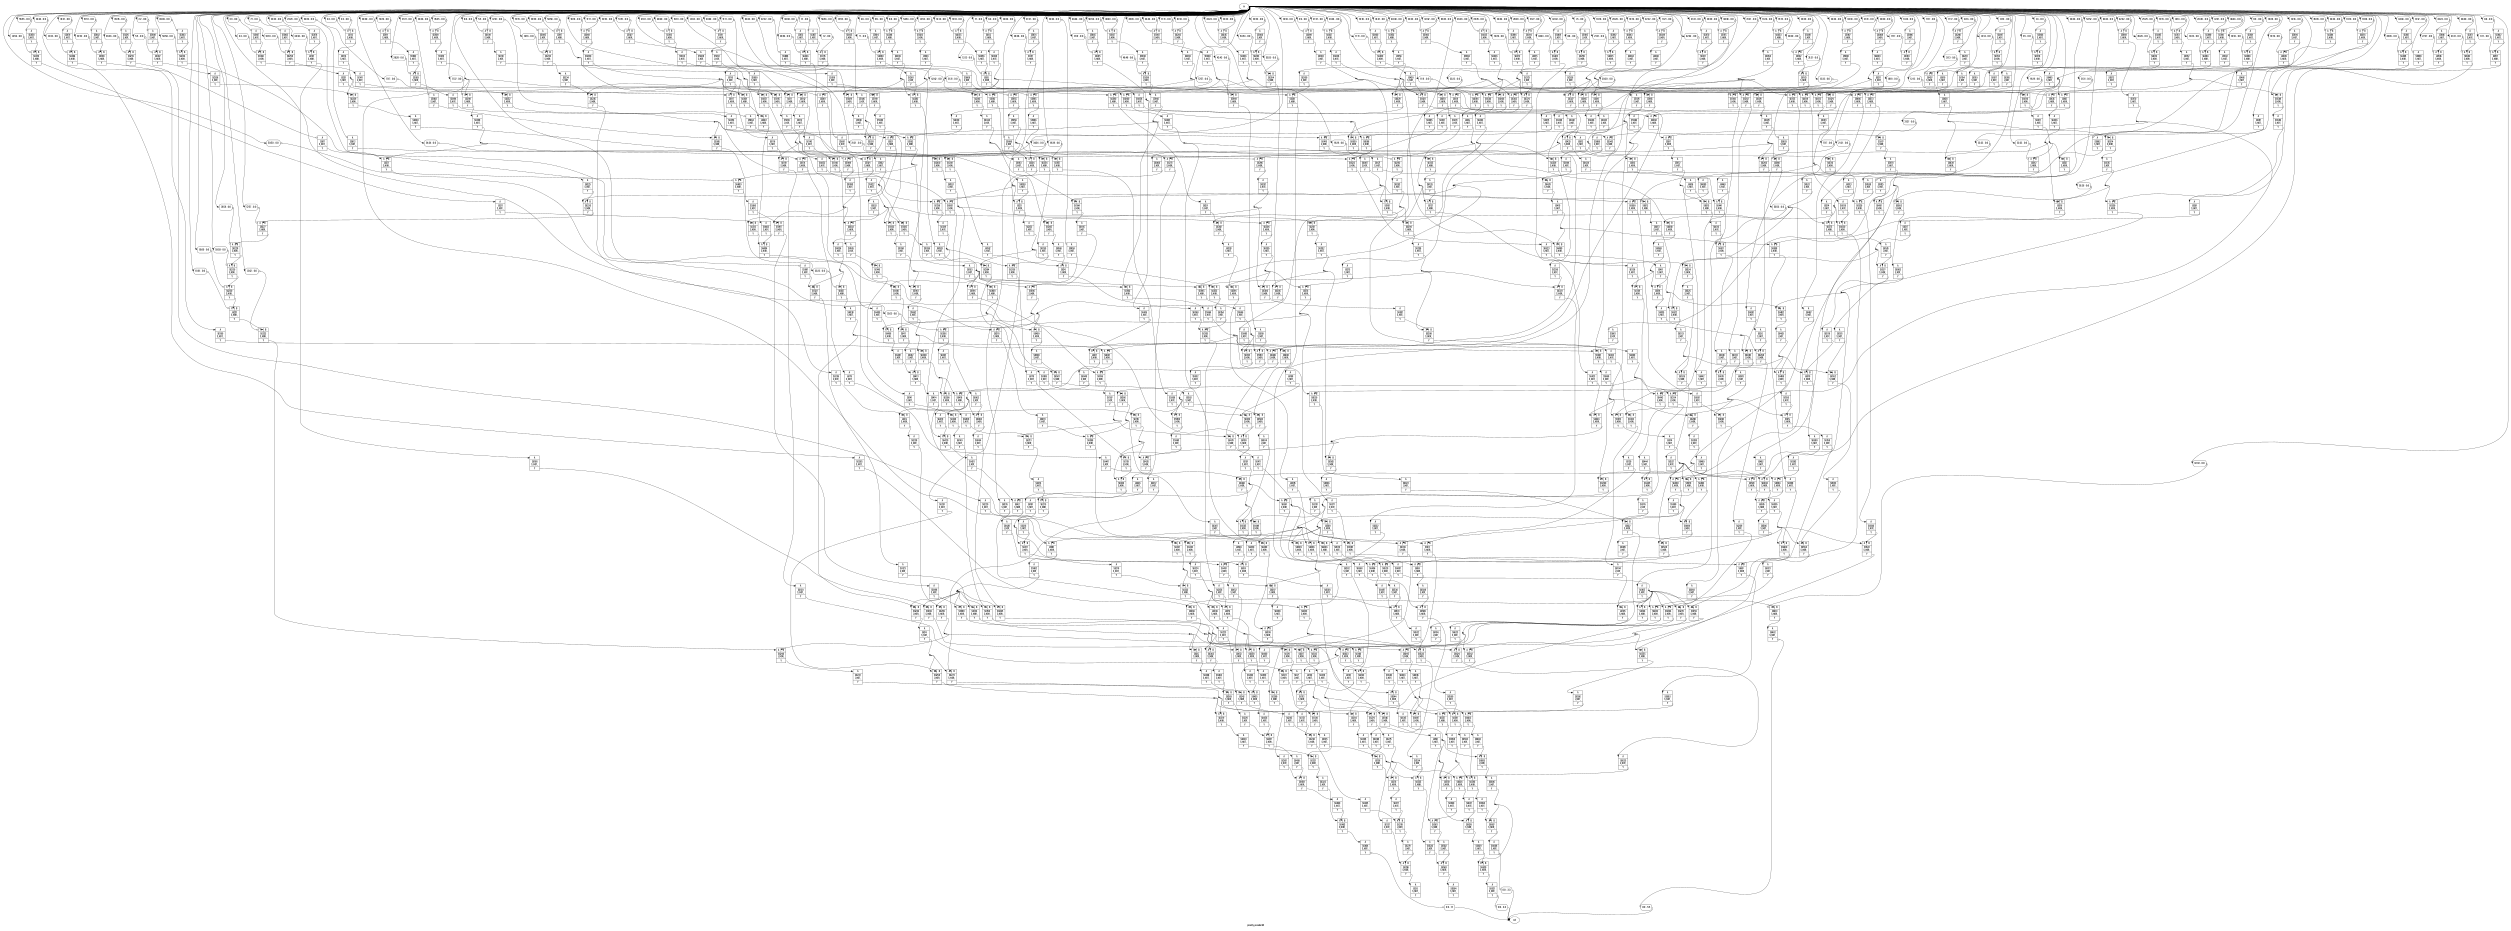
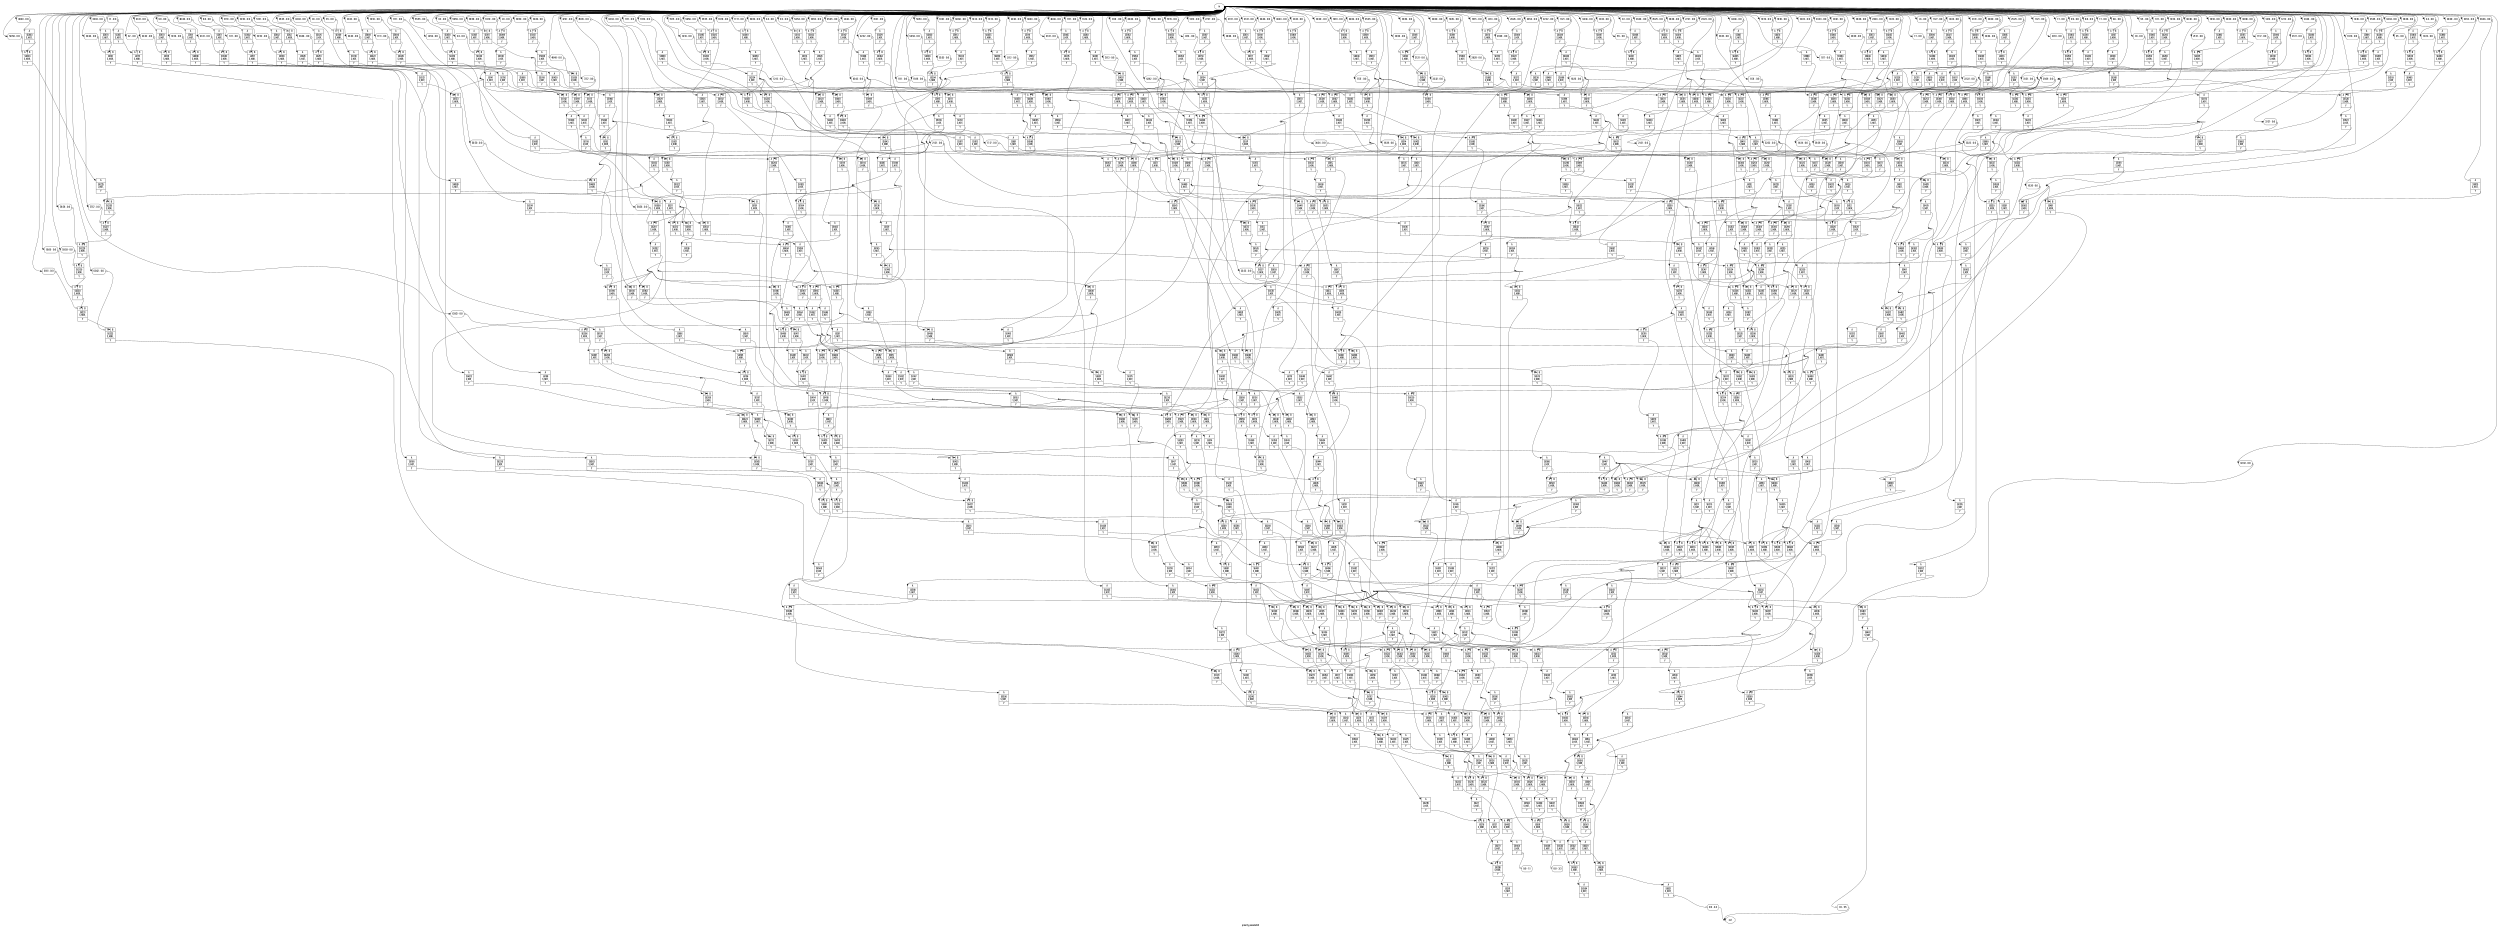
(1511, 904) -> none
(1482, 913) -> none
